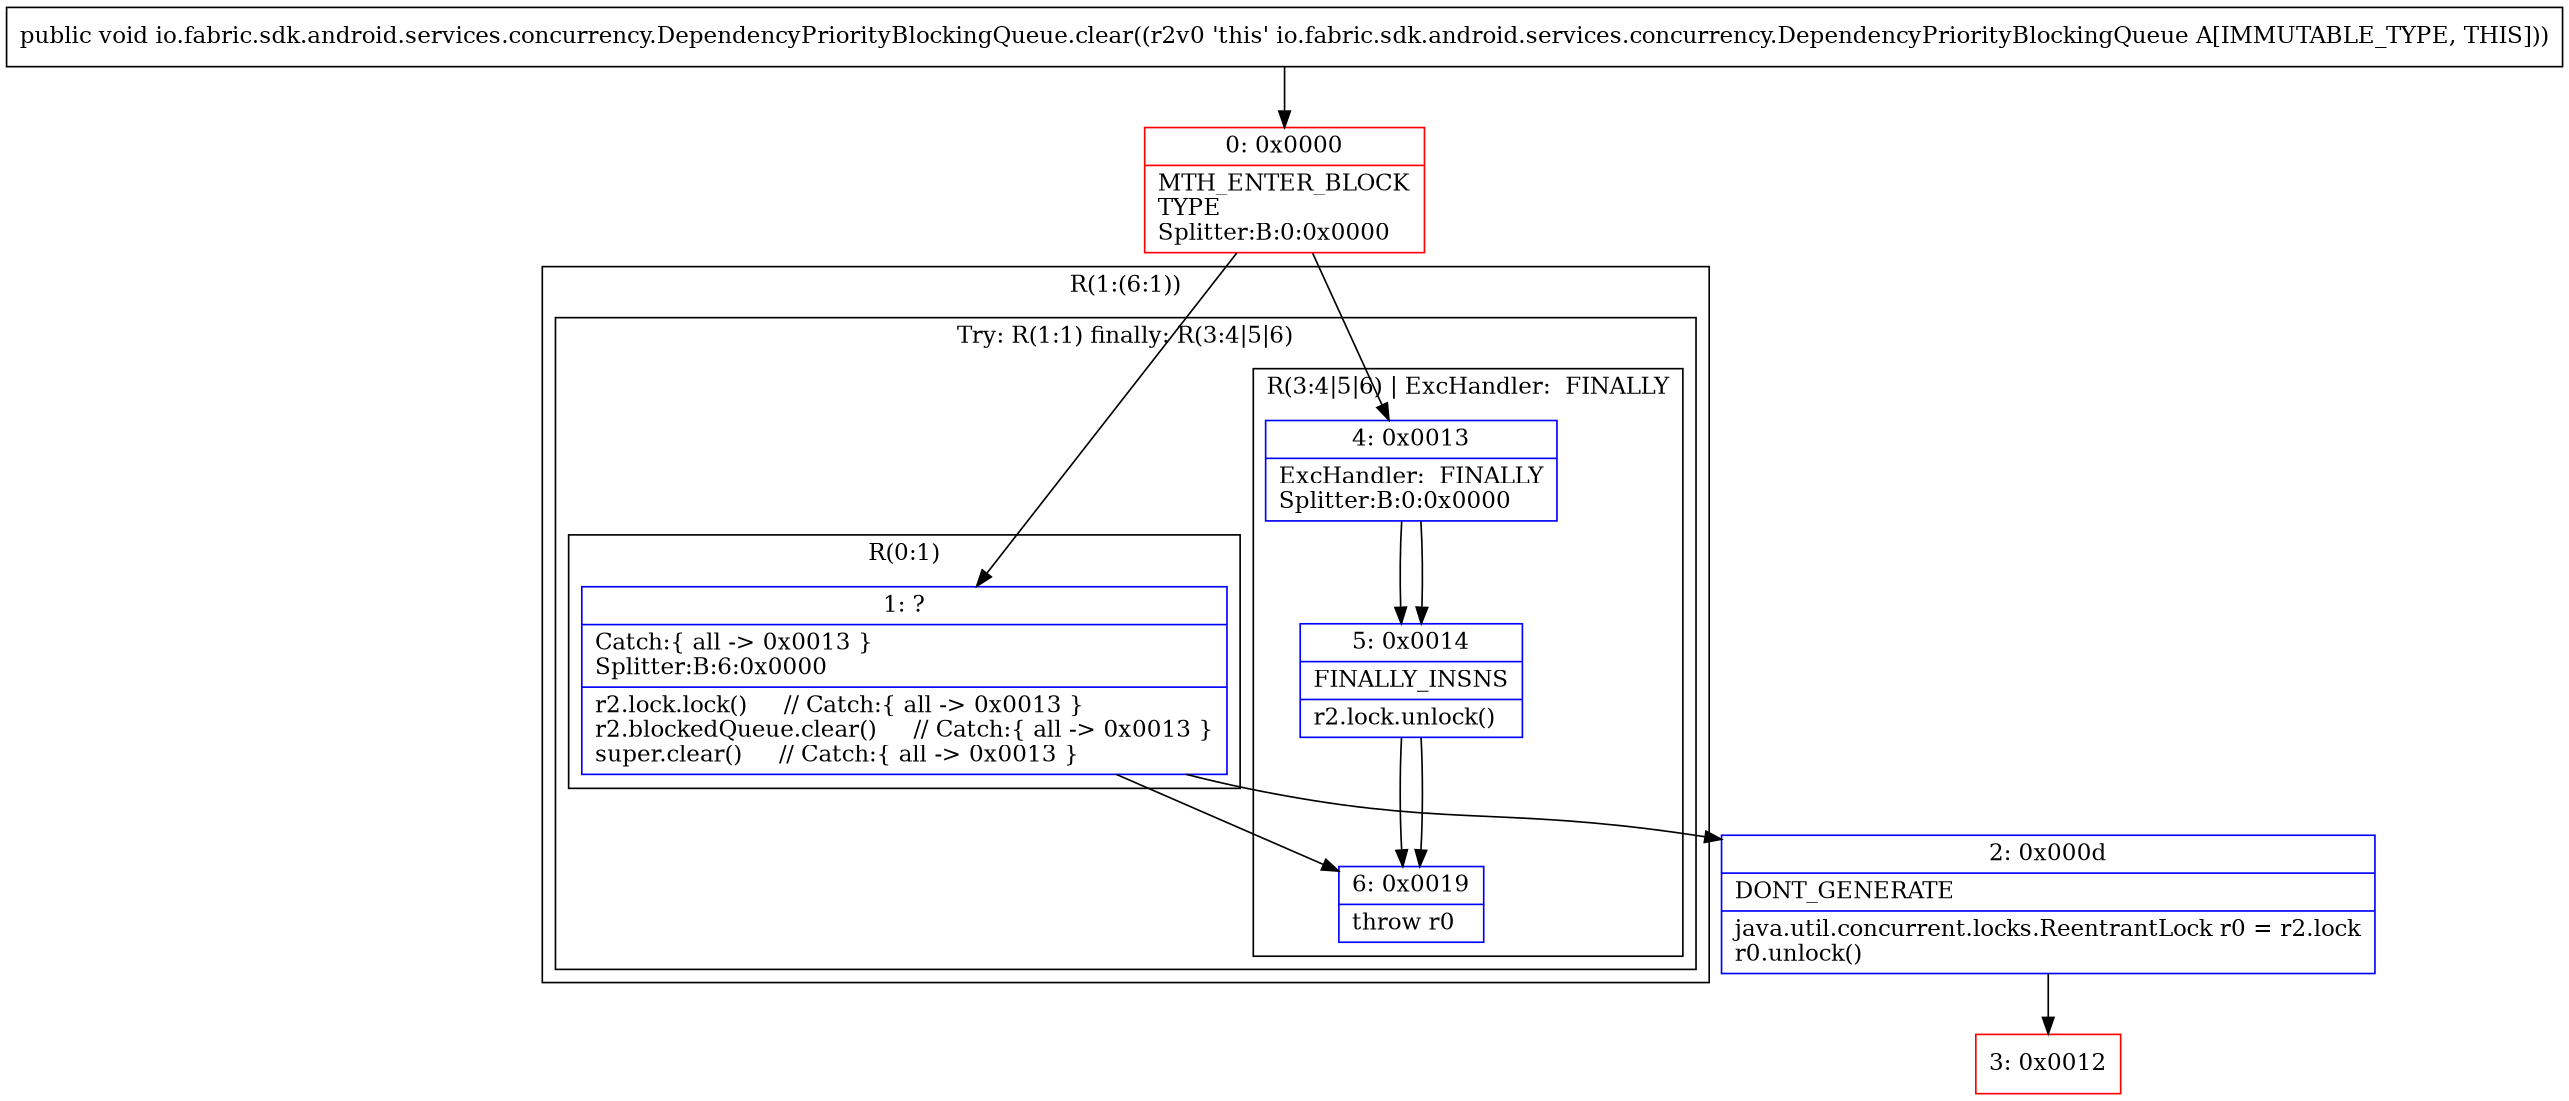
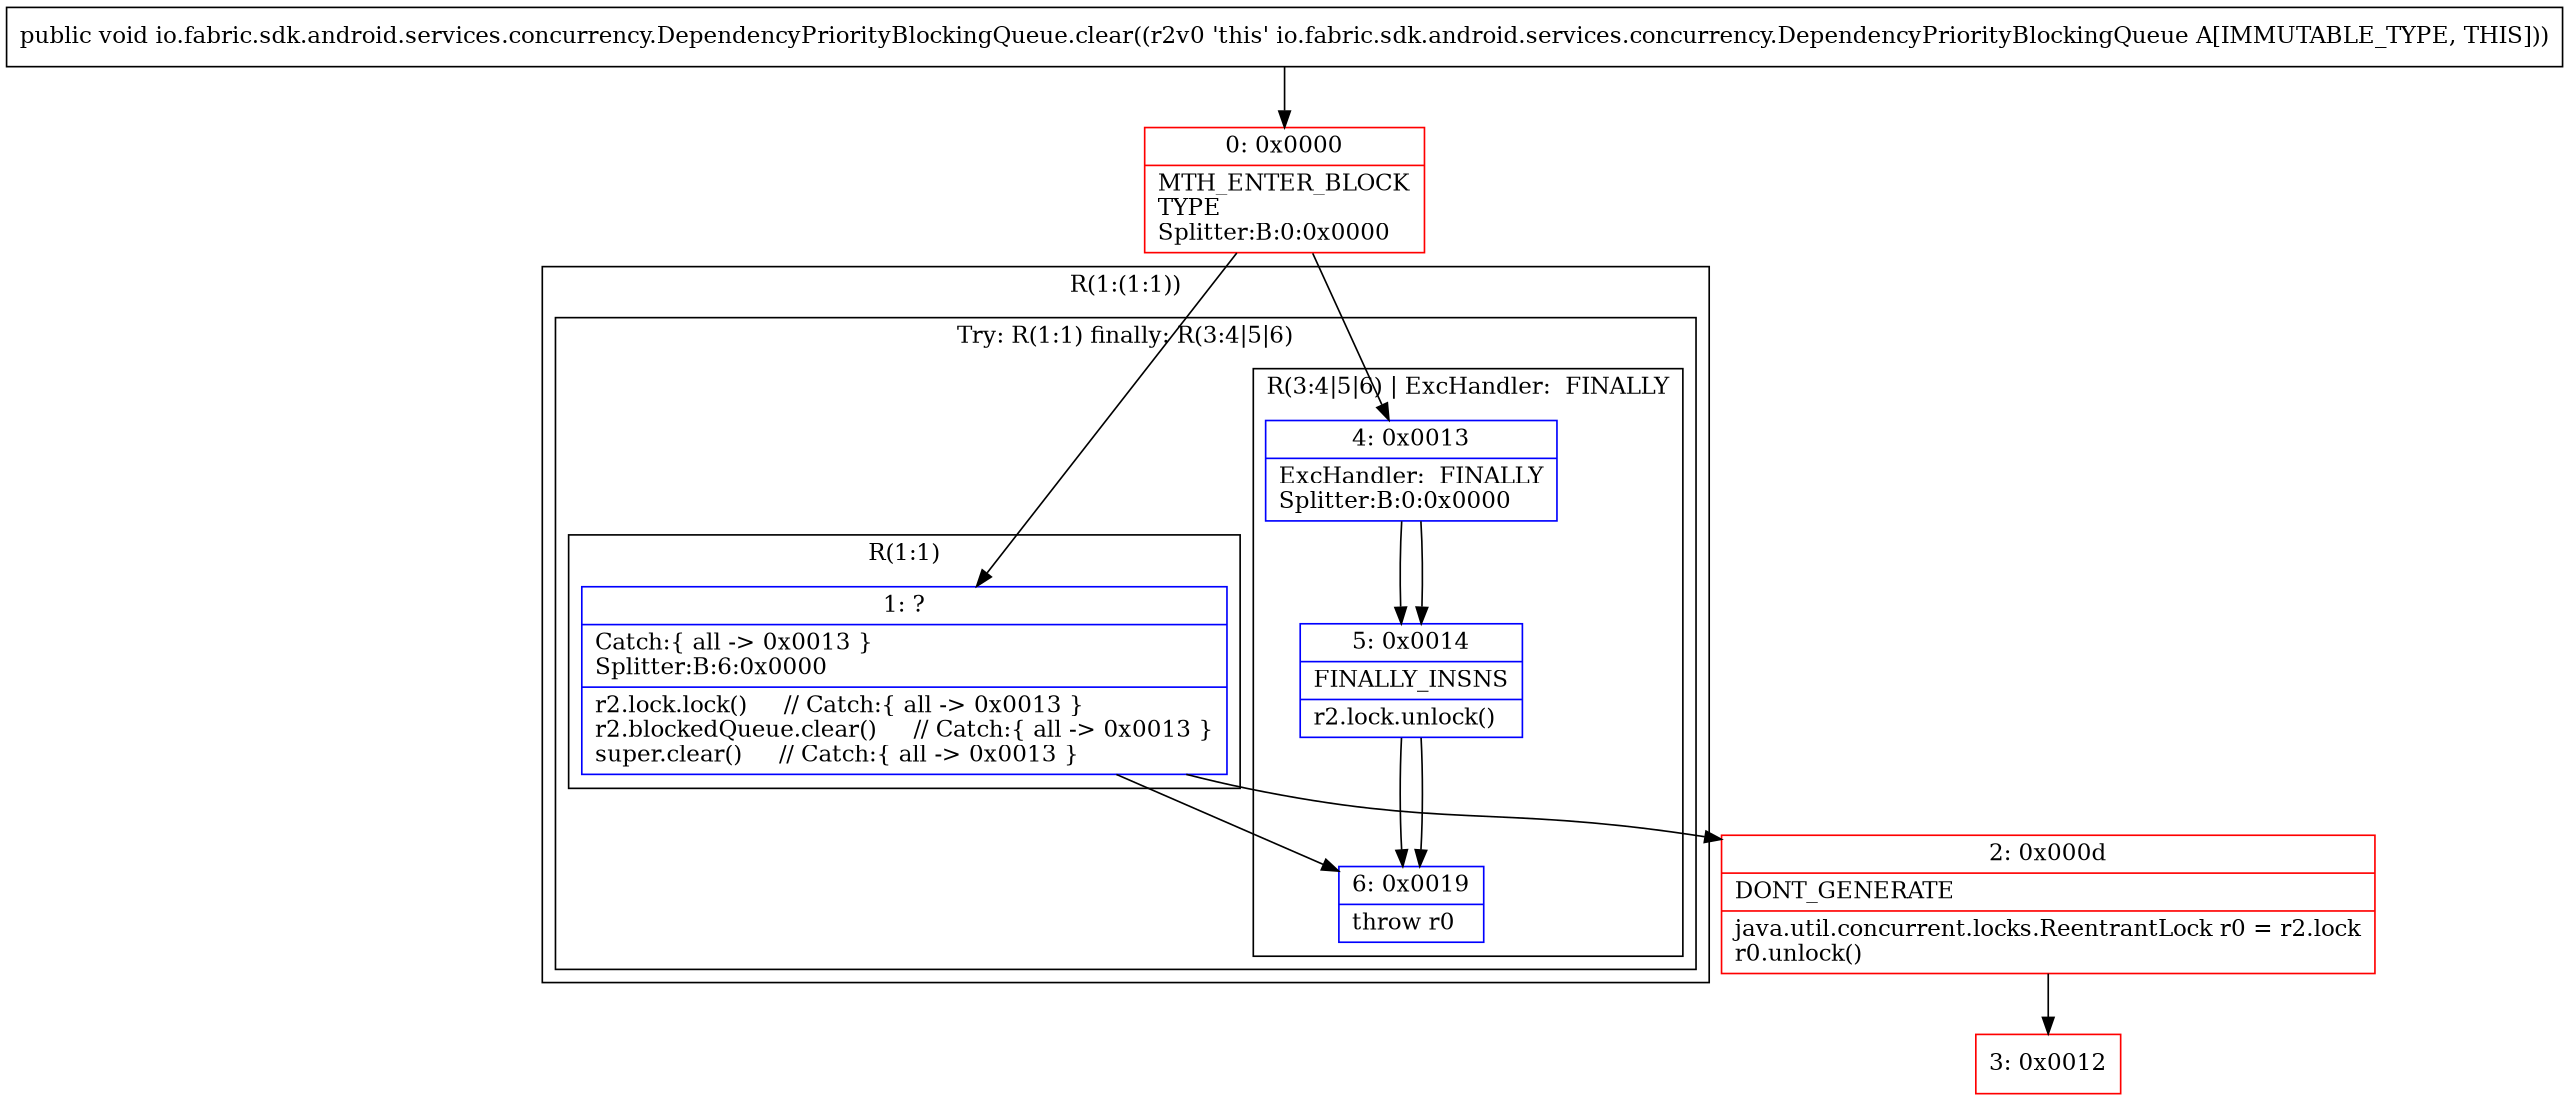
(1126, 286) -> (1126, 286)
(904, 554) -> (904, 554)
(2048, 904) -> (2048, 904)
